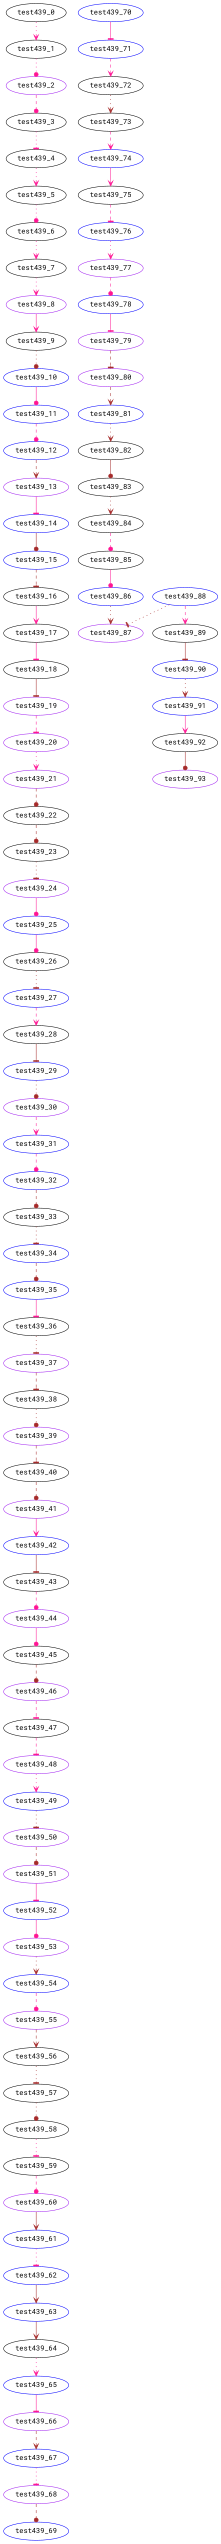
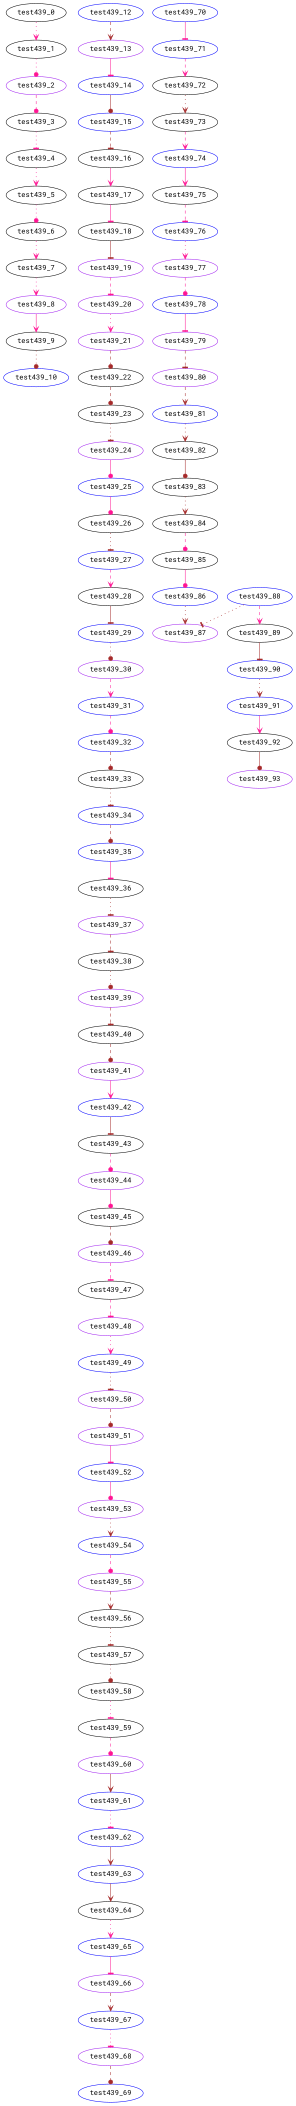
(36, 414) -> none
